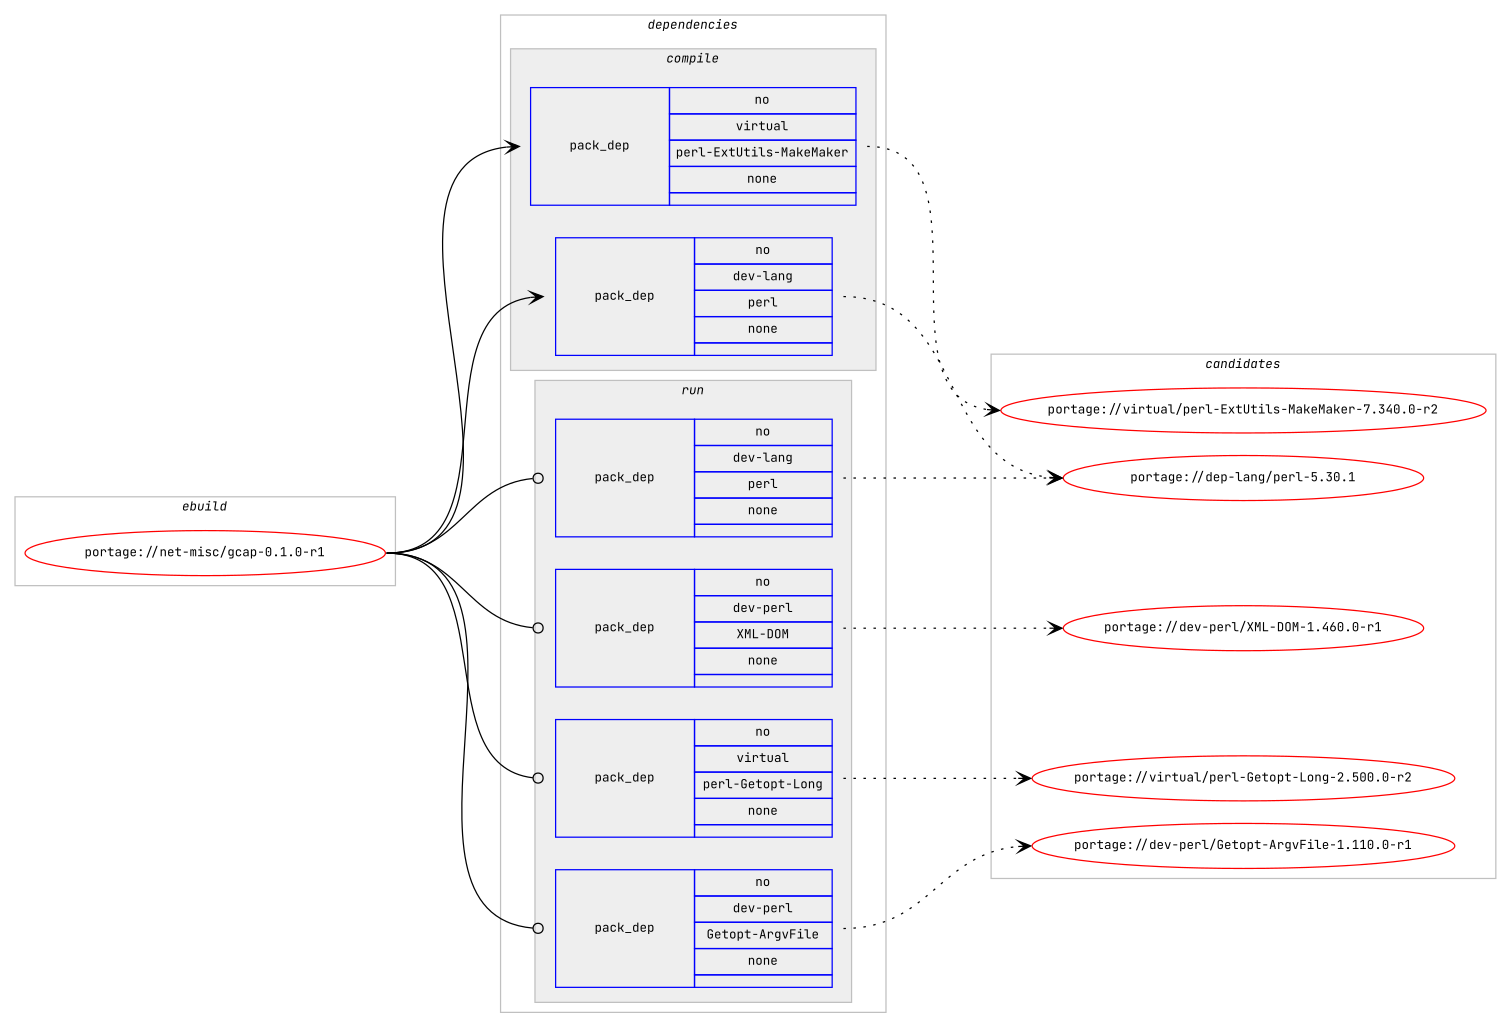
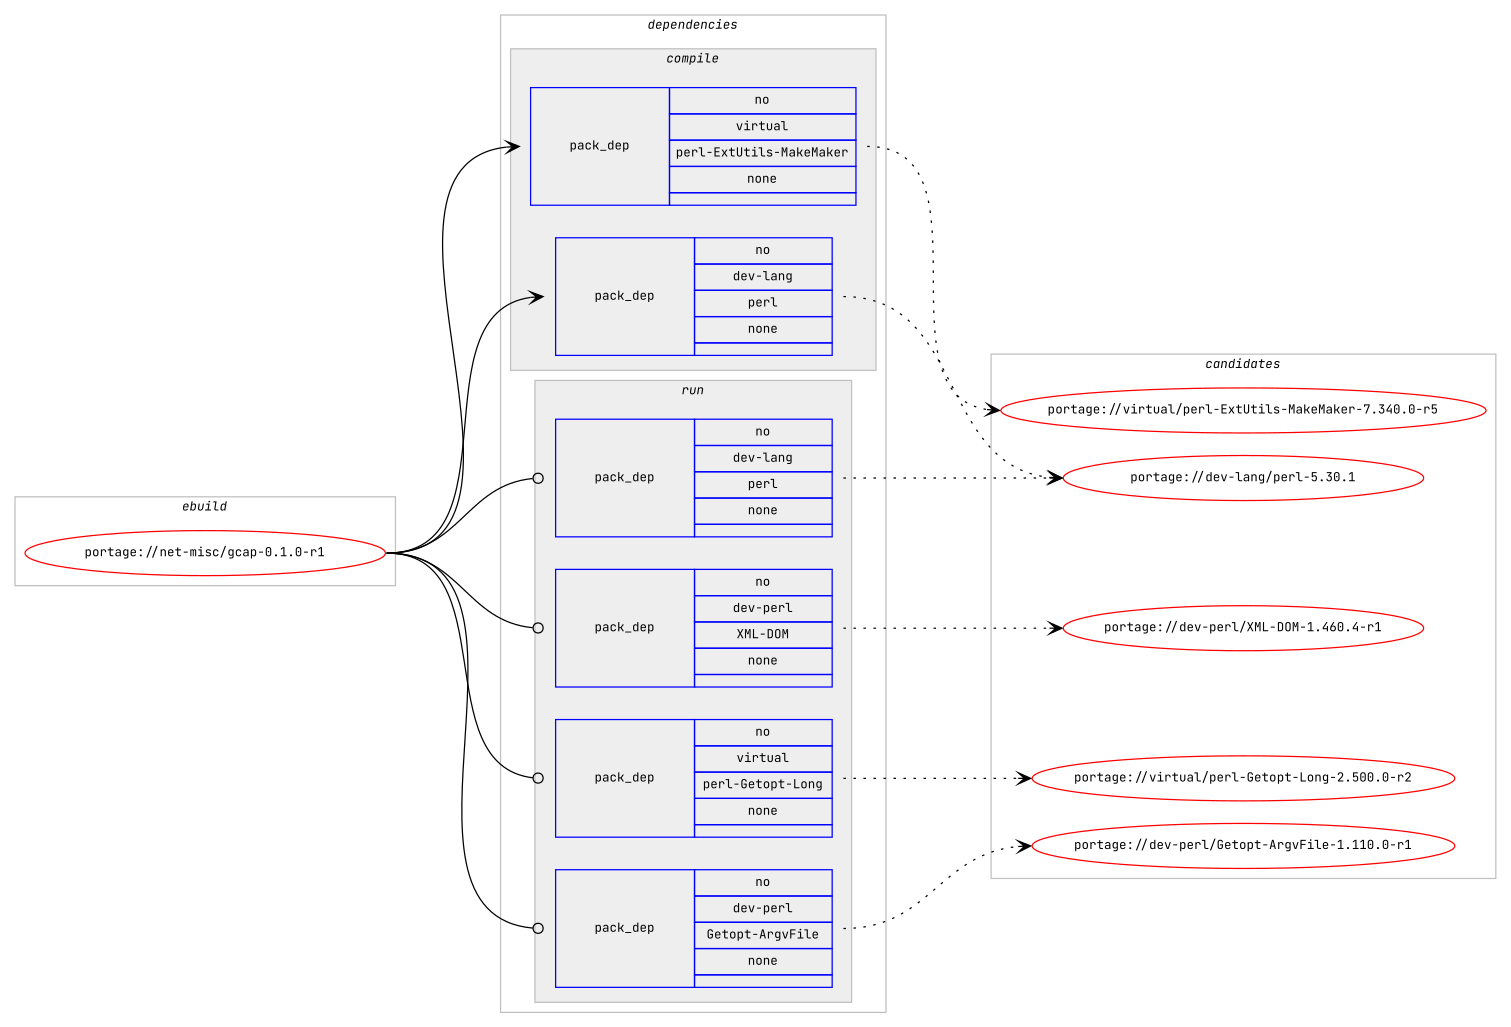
(1243, 410) -> (1243, 410)
(1243, 478) -> (1243, 478)
(1243, 628) -> (1243, 628)
